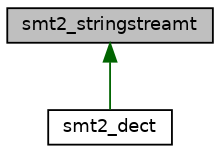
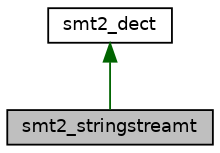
(110, 86) -> (110, 86)
